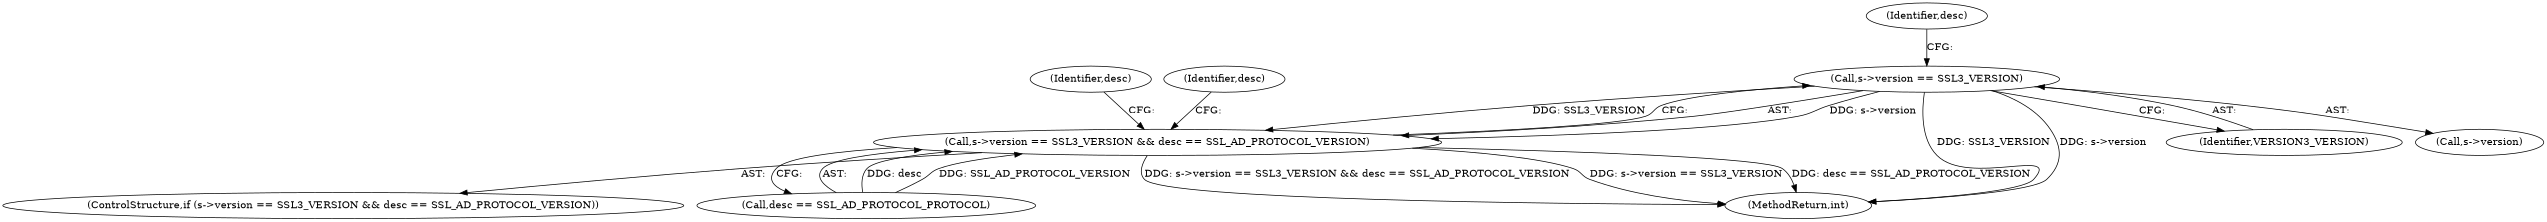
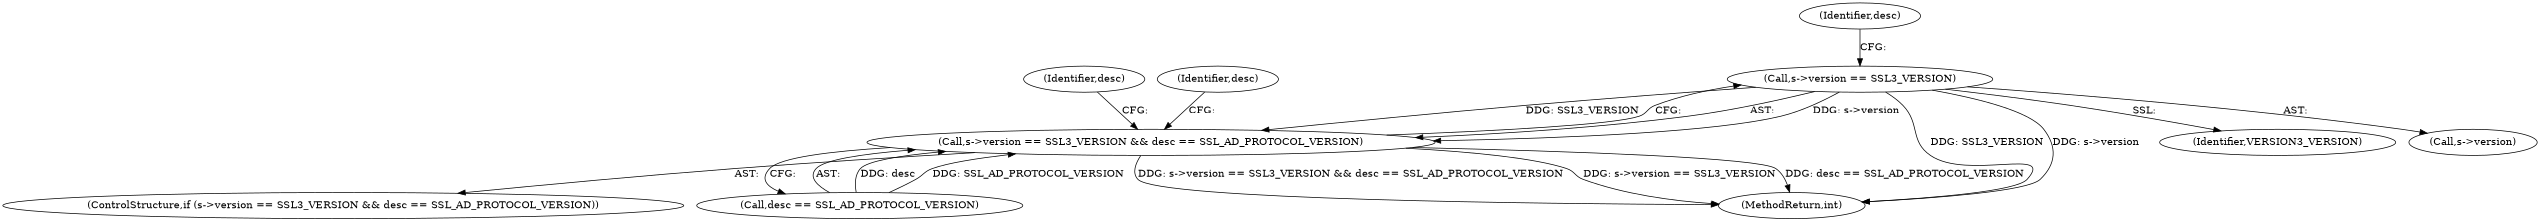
(2150, 101) -> none
(2154, 111) -> (2146, 111)
(866, 206) -> (860, 206)
